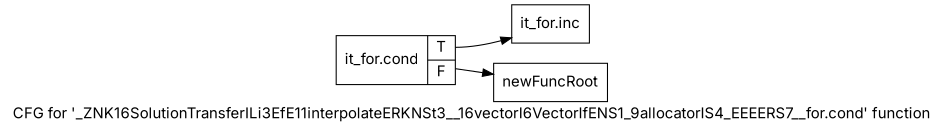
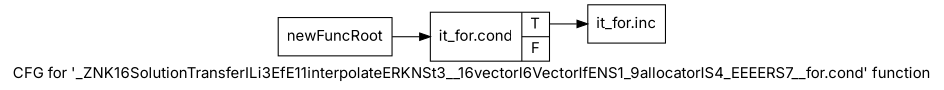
(469, 71) -> (406, 37)
